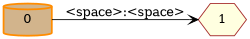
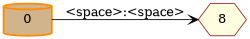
(222, 20) -> (222, 20)
